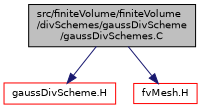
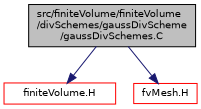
(60, 94) -> (60, 94)
